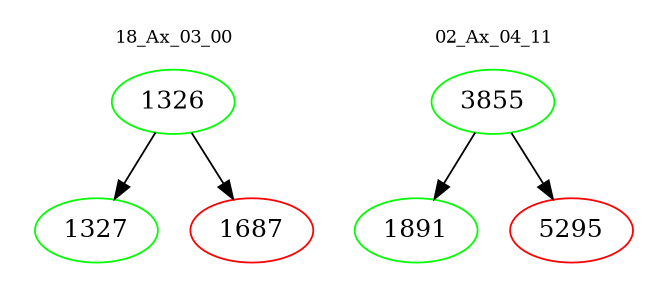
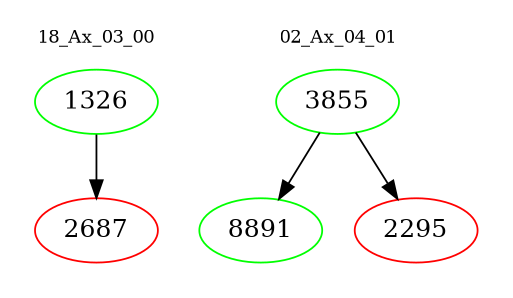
(494, 38) -> (338, 38)
(96, 230) -> none
(252, 230) -> (96, 230)
(416, 230) -> (261, 230)
(572, 230) -> (416, 230)
